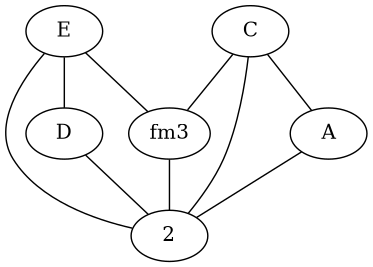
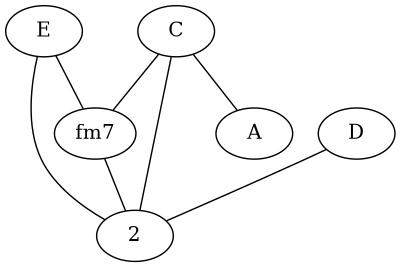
(64, 83) -> none
(169, 134) -> (95, 134)
(249, 185) -> none
